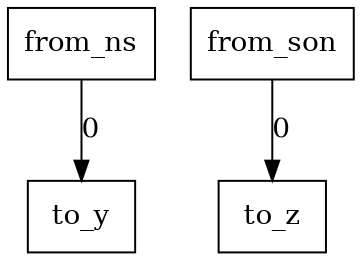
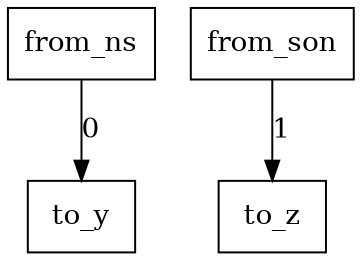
(282, 130) -> (282, 130)
